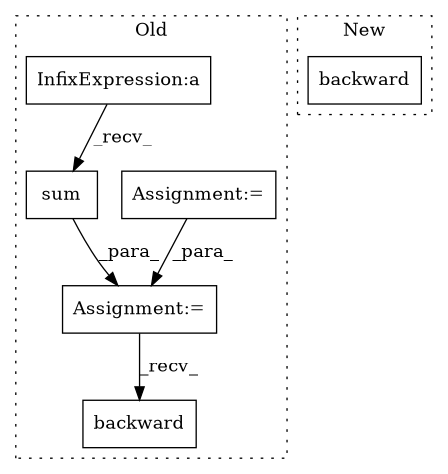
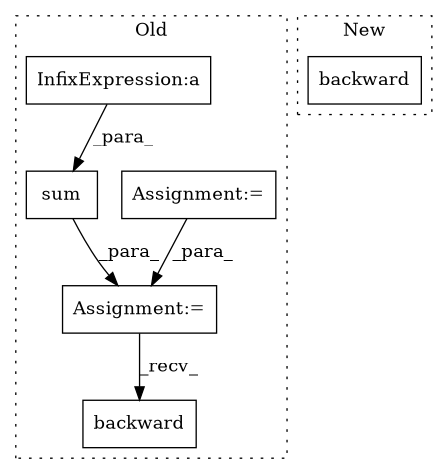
(123, 138) -> (123, 138)
